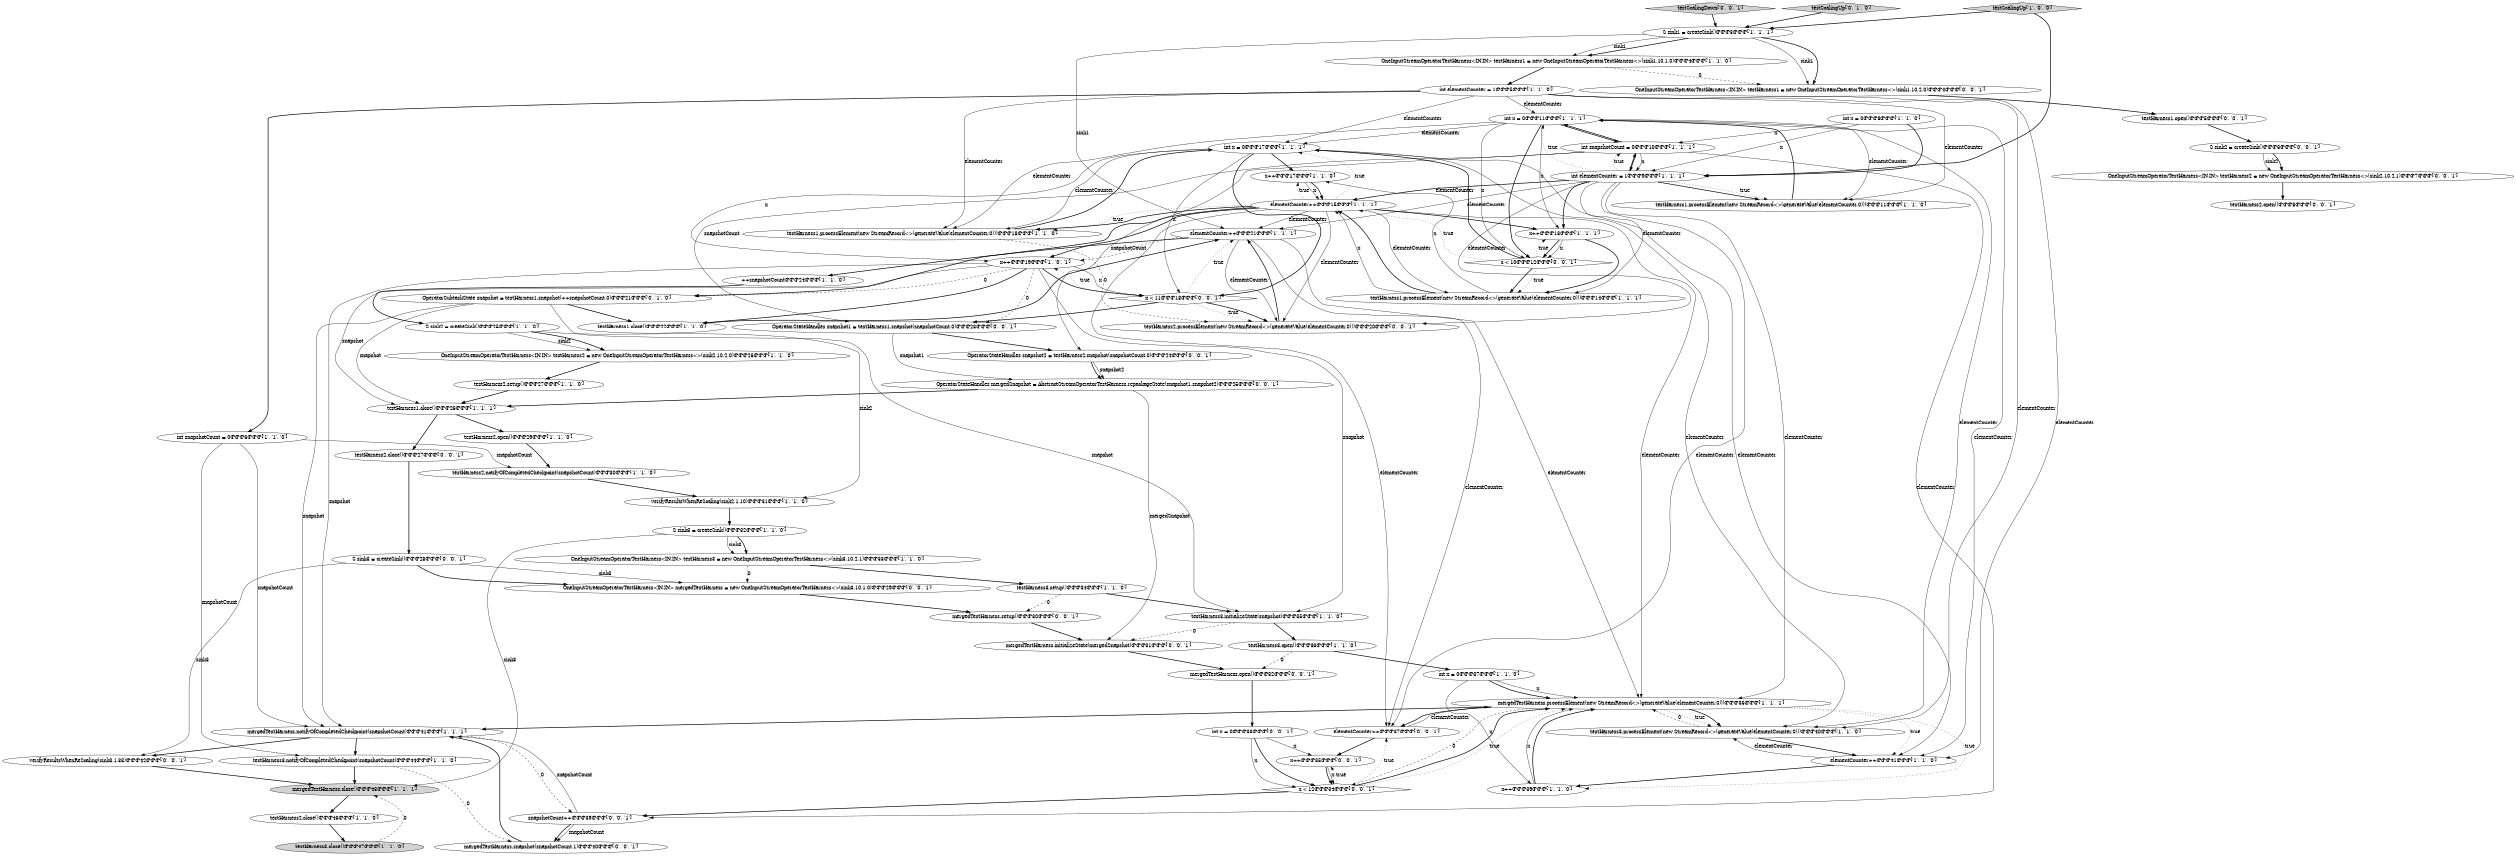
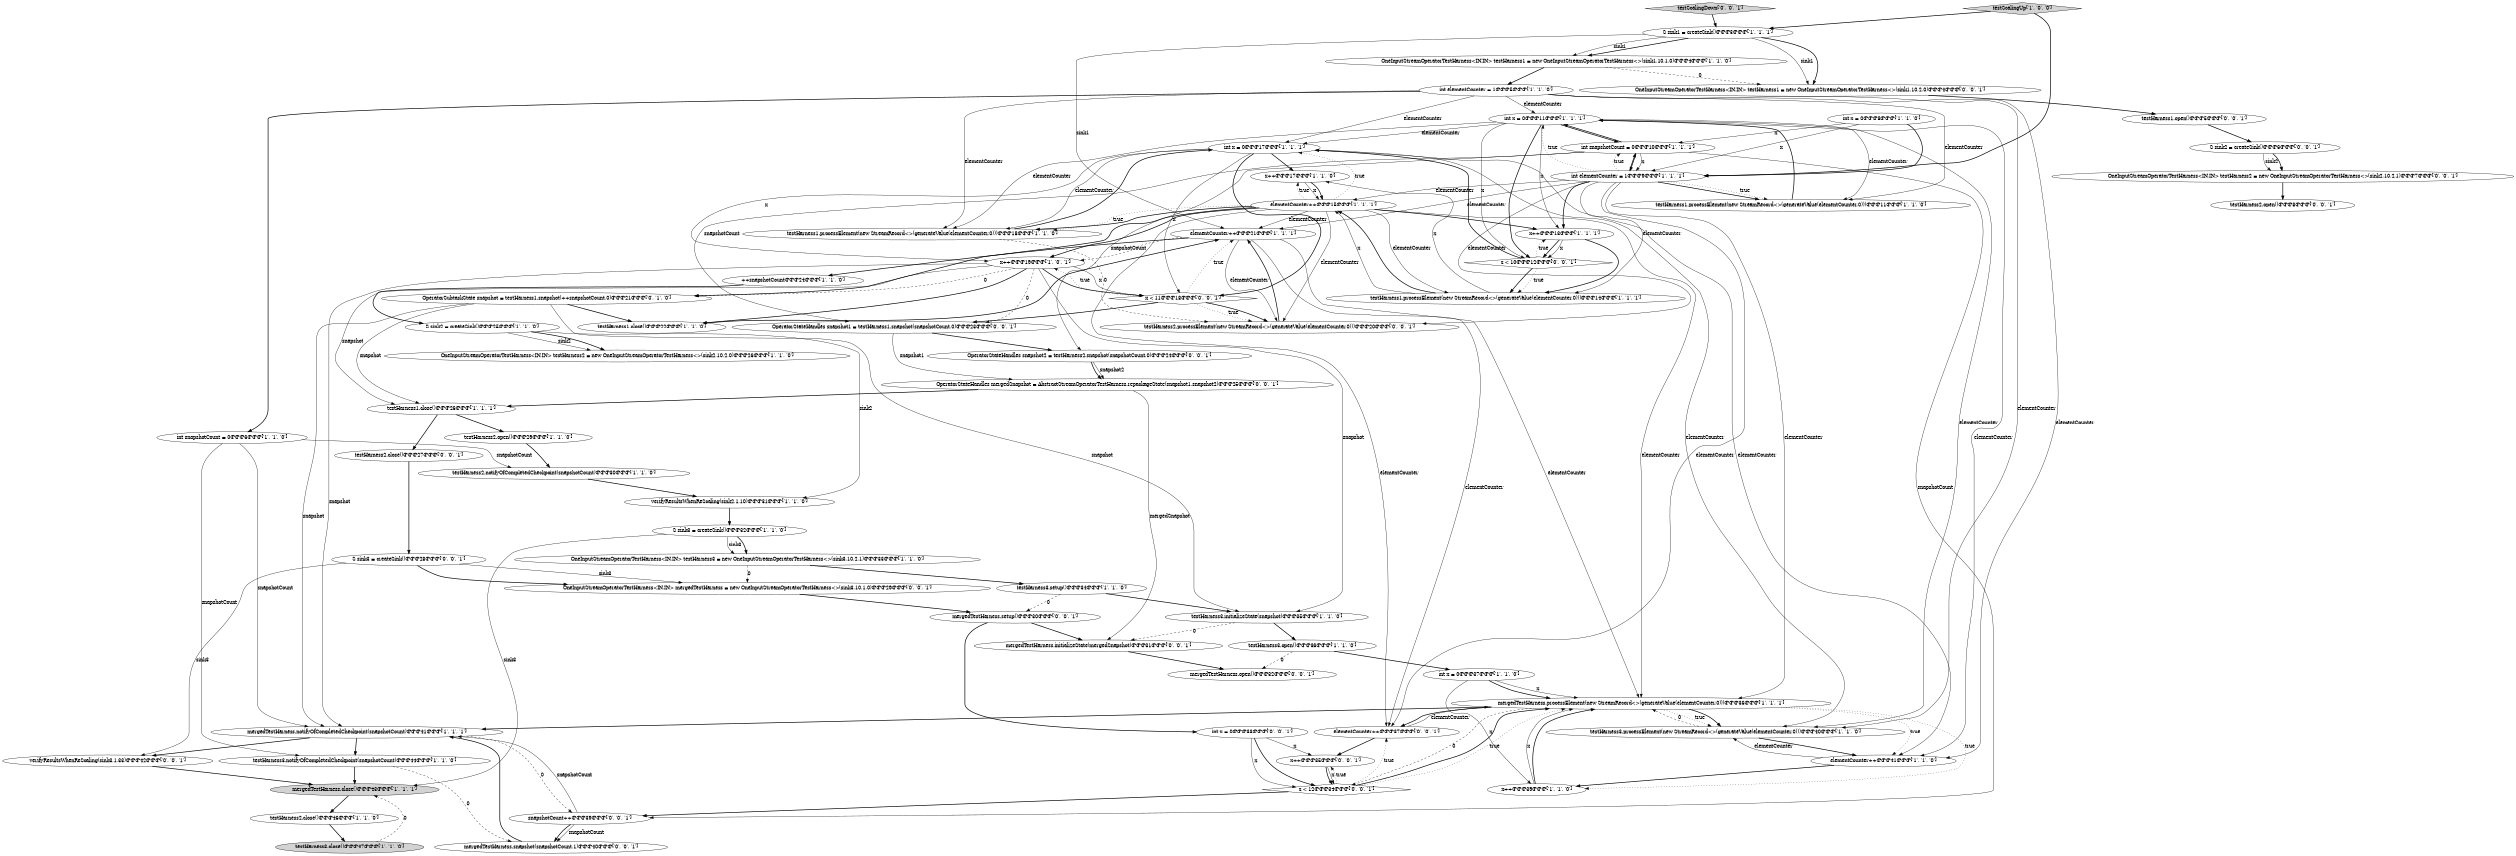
(1841, 9) -> none
(1463, 187) -> (1463, 187)
(1438, 228) -> none
(529, 385) -> none
(1935, 488) -> (1935, 488)
(1252, 702) -> (1030, 724)
